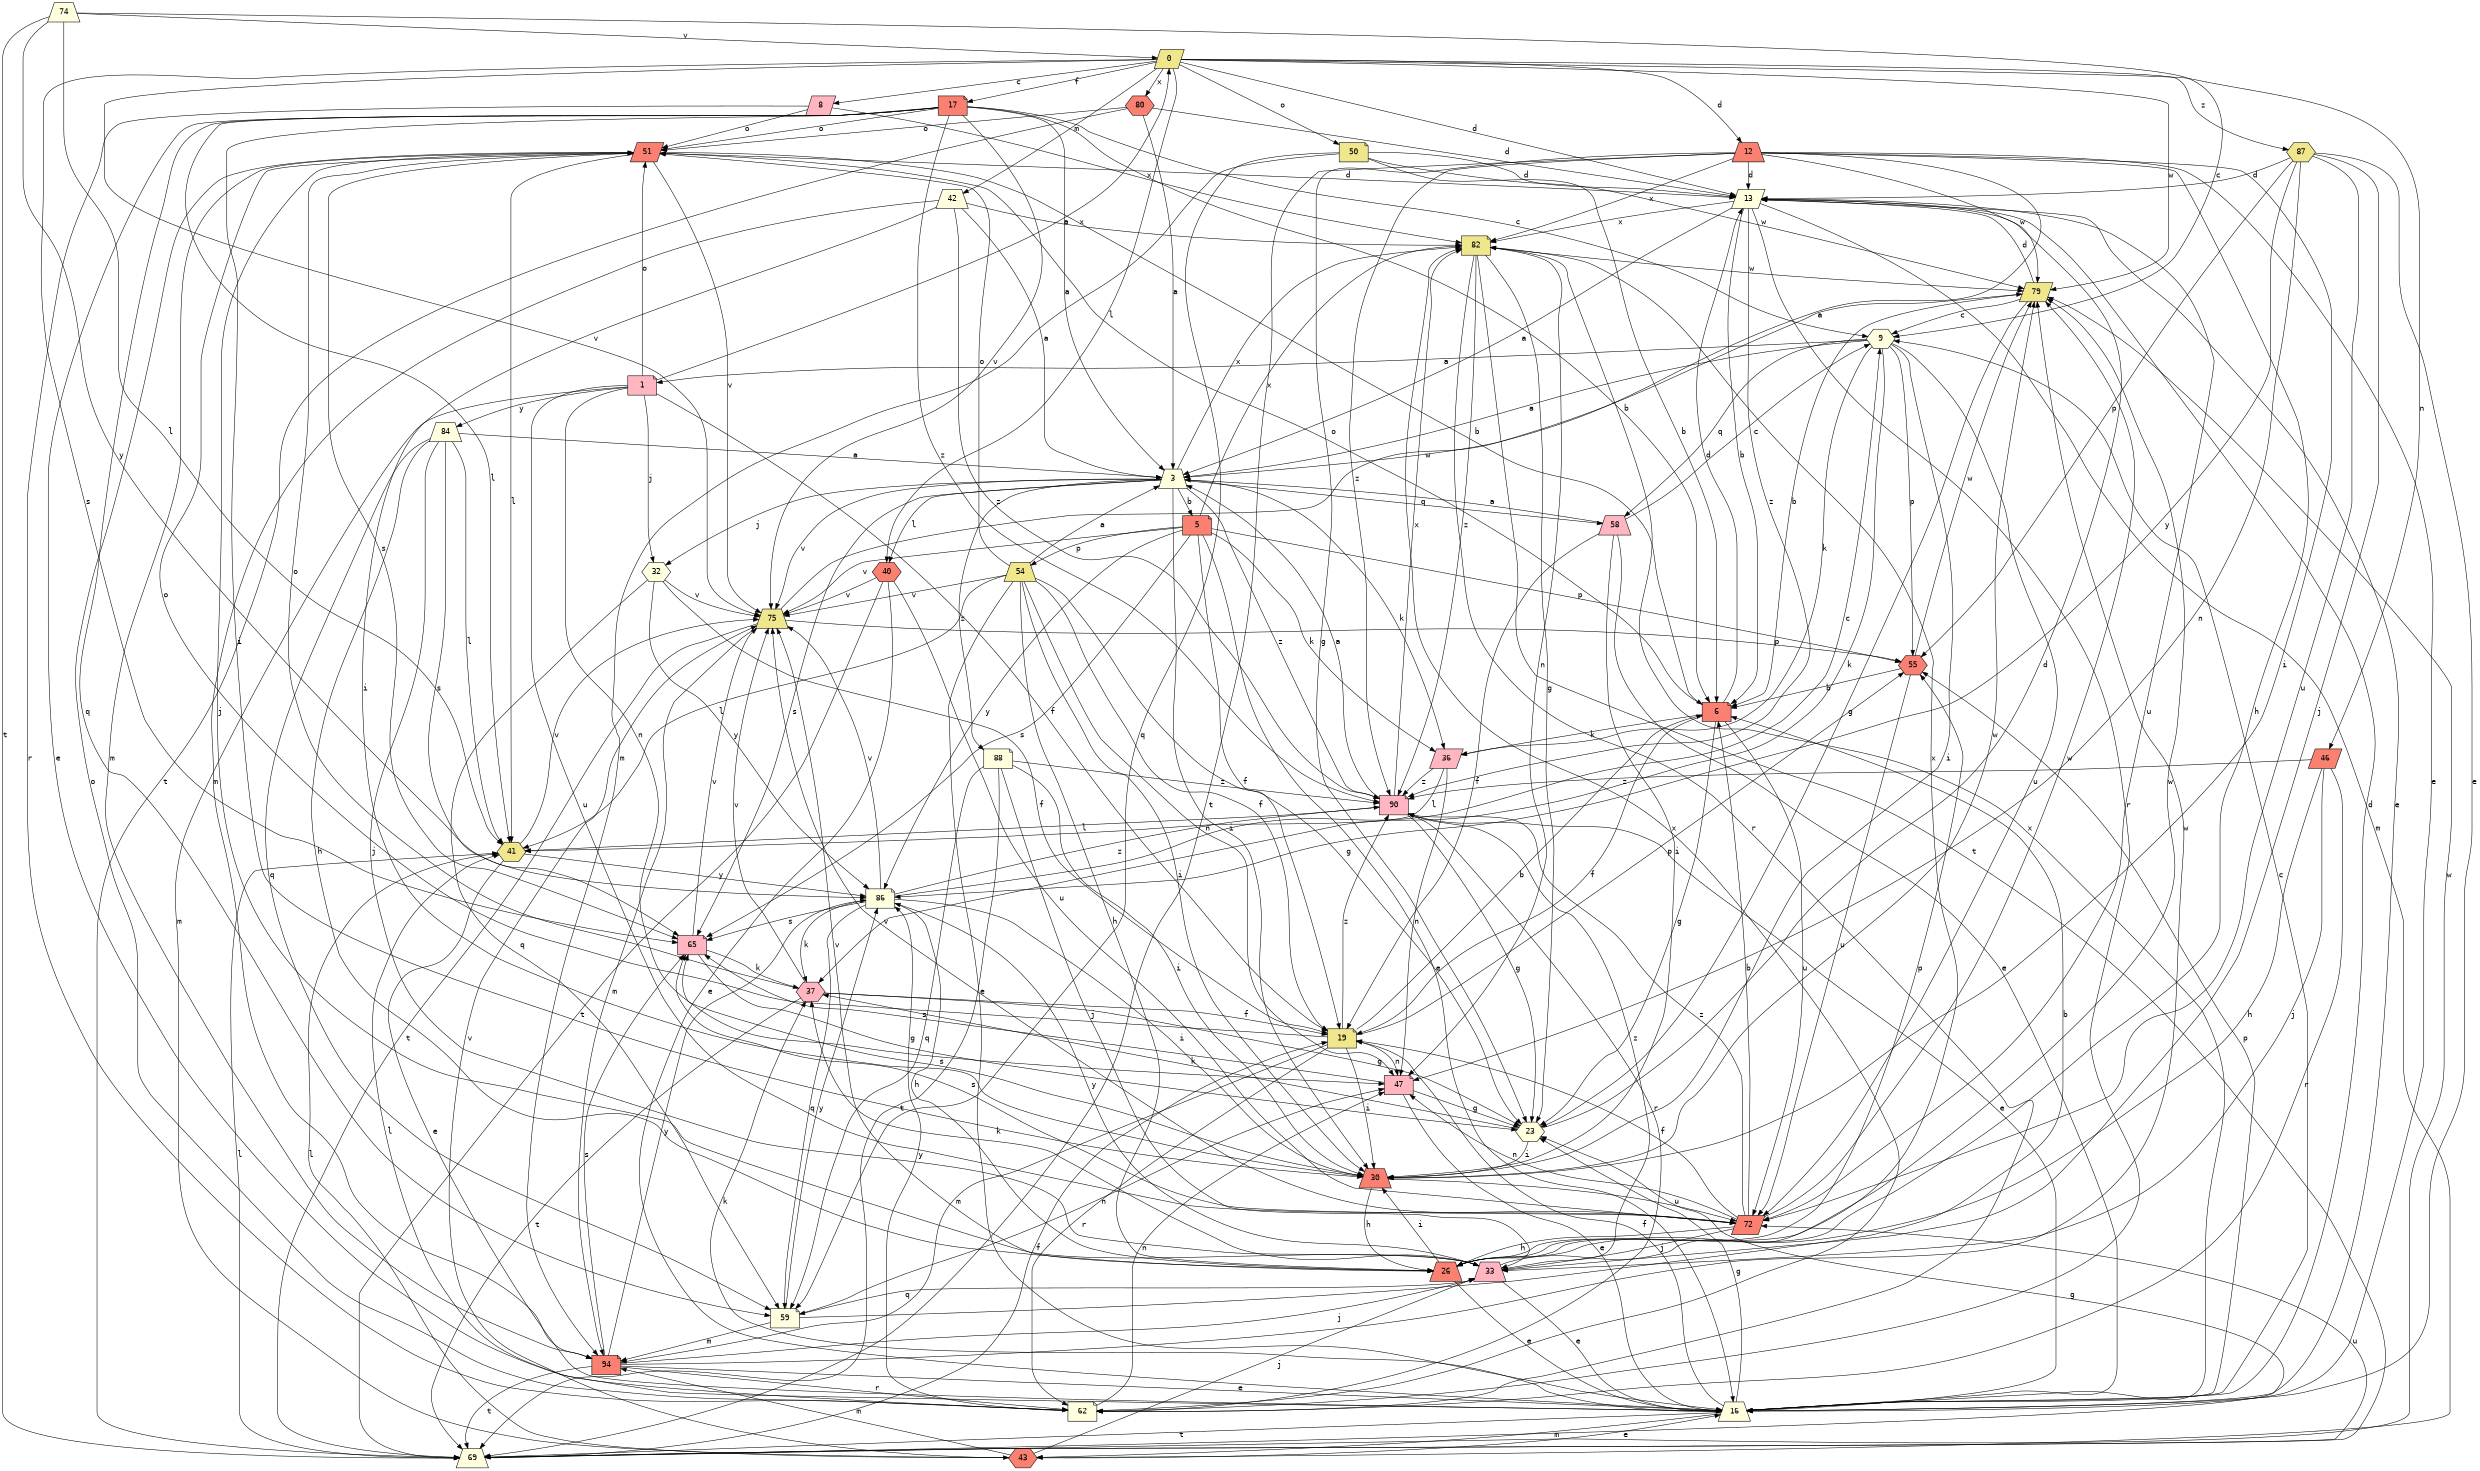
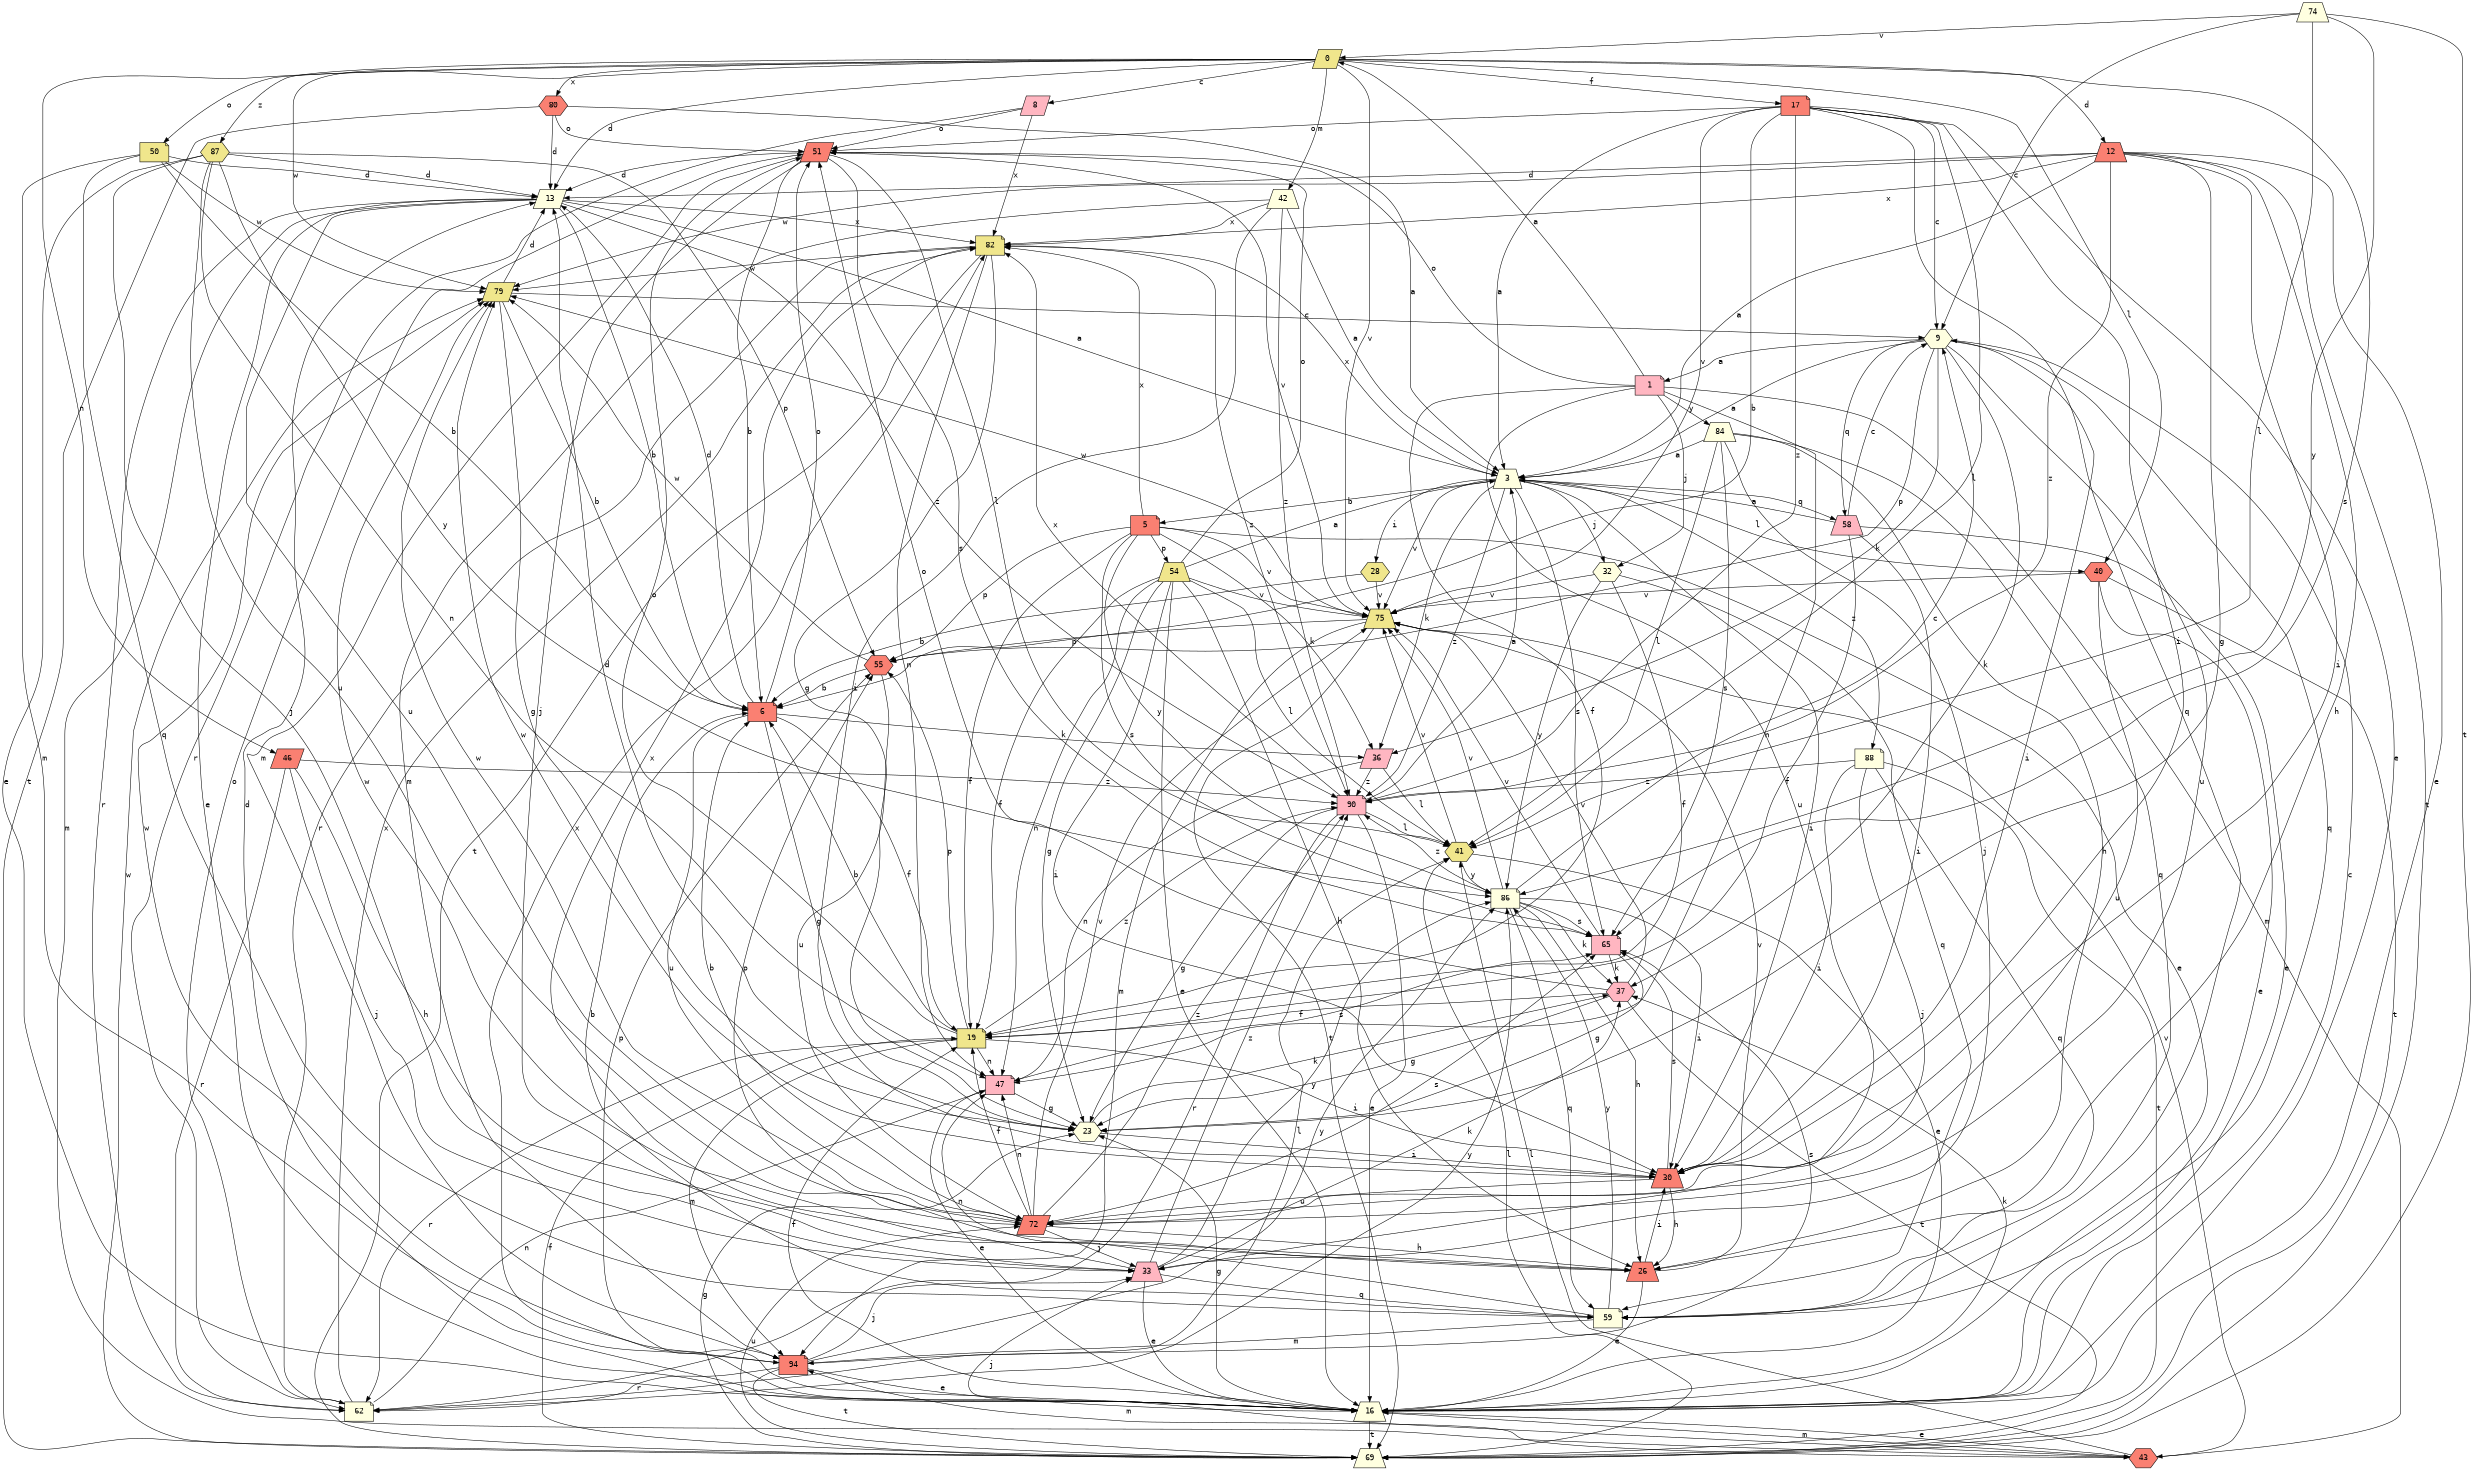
none -> (1375, 572)
none -> (2308, 943)
